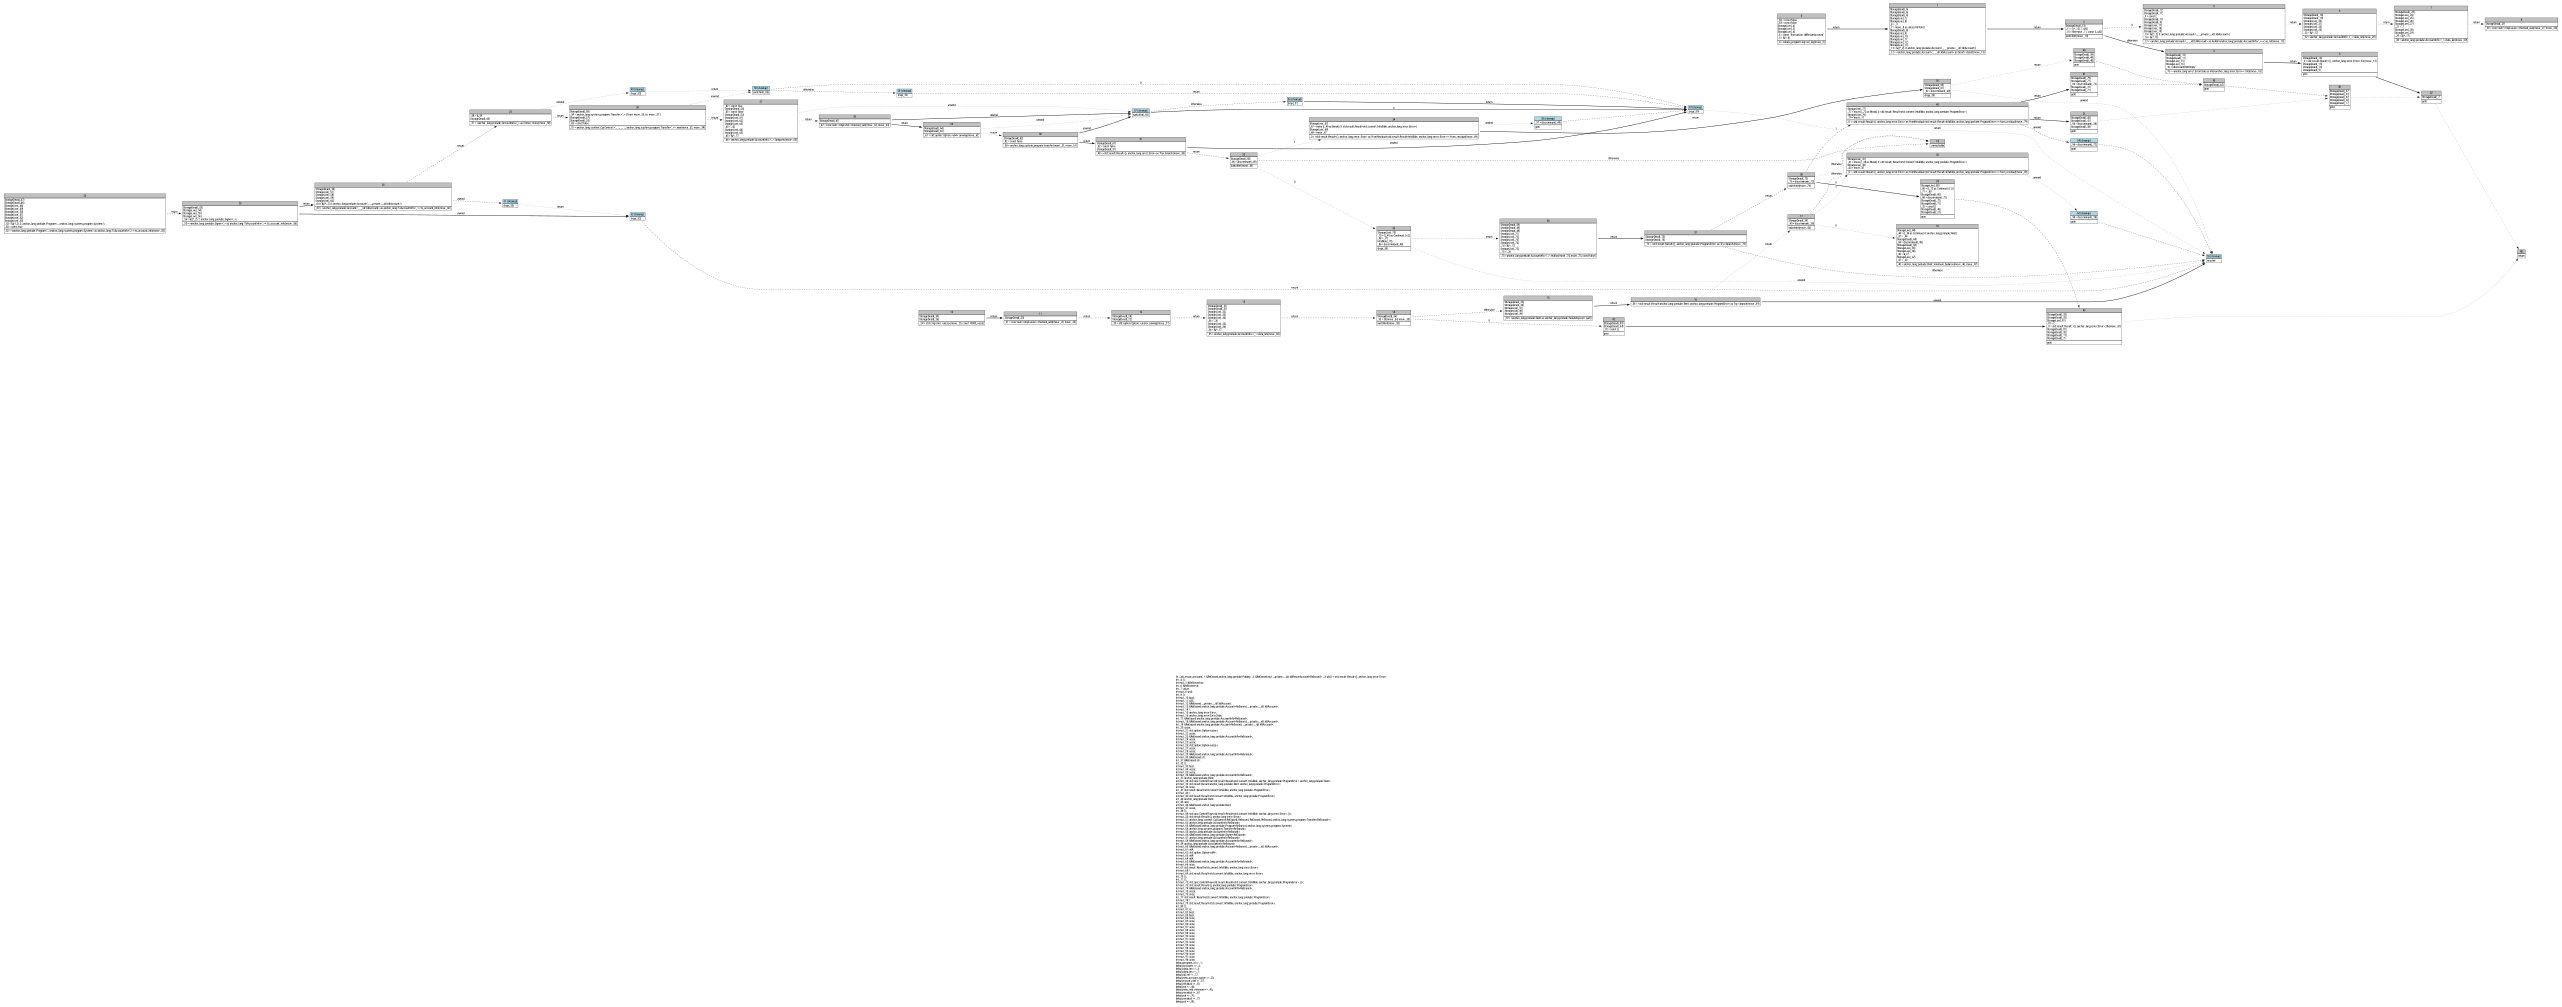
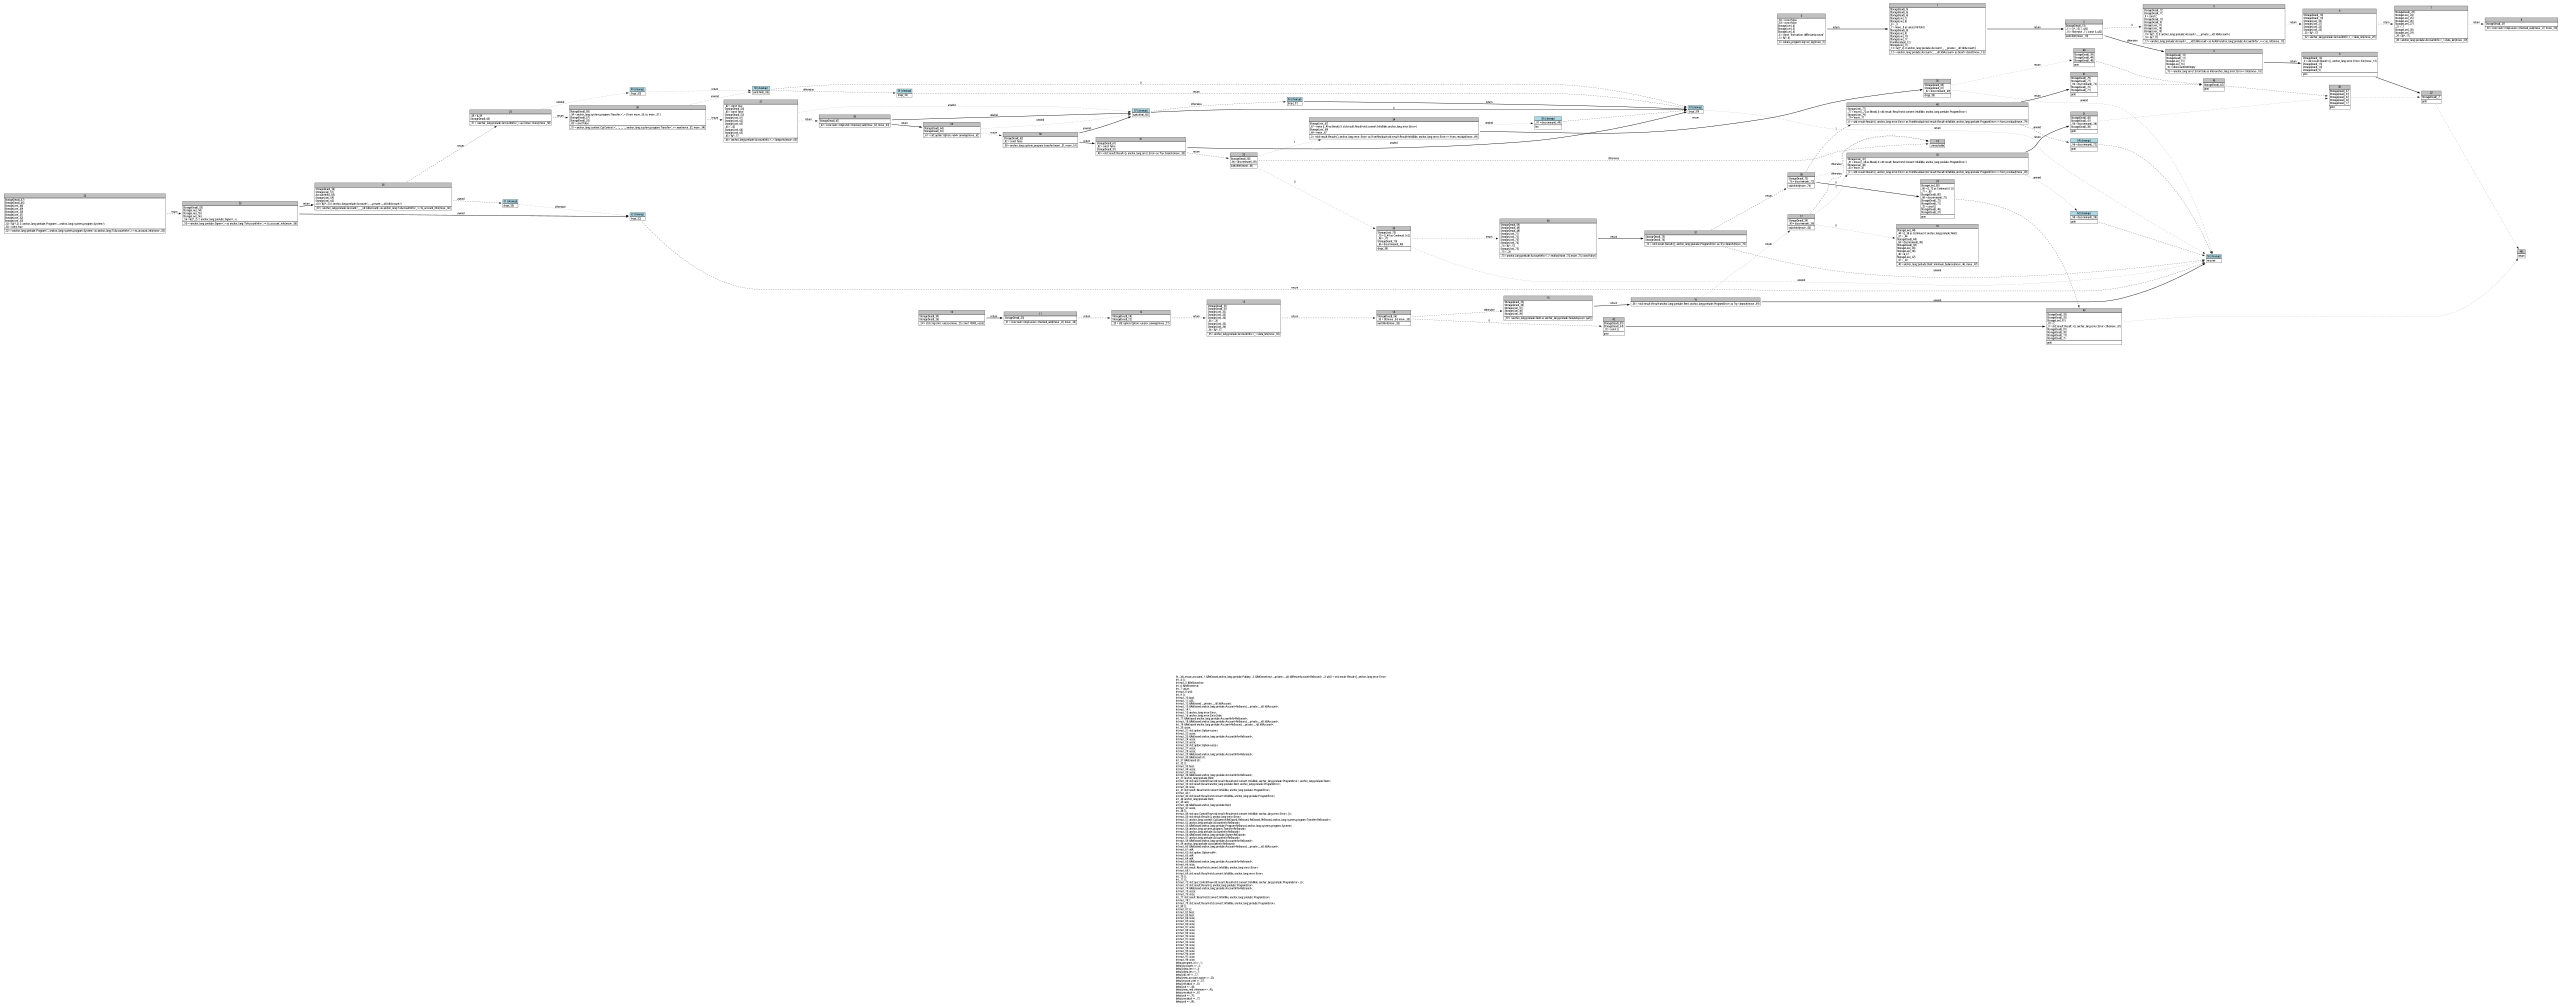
(1899, 42) -> (1900, 42)
(2048, 120) -> (2043, 137)
(1538, 127) -> (1537, 127)
(325, 195) -> (325, 195)
(560, 207) -> (560, 207)
(1385, 242) -> (1387, 242)
(1937, 271) -> (1937, 271)
